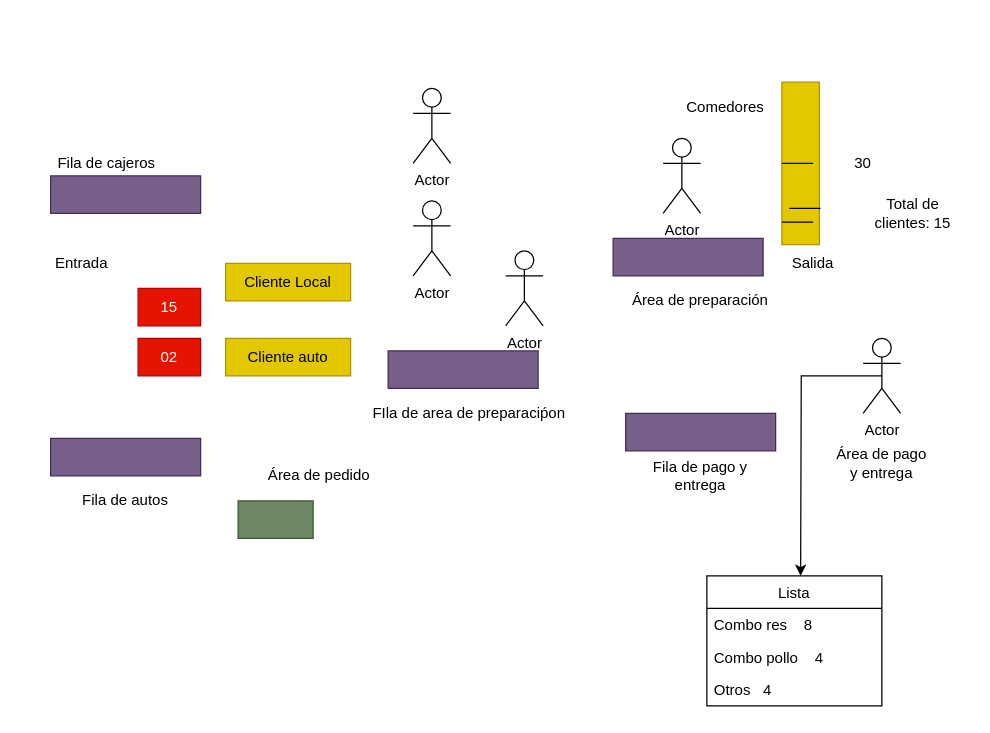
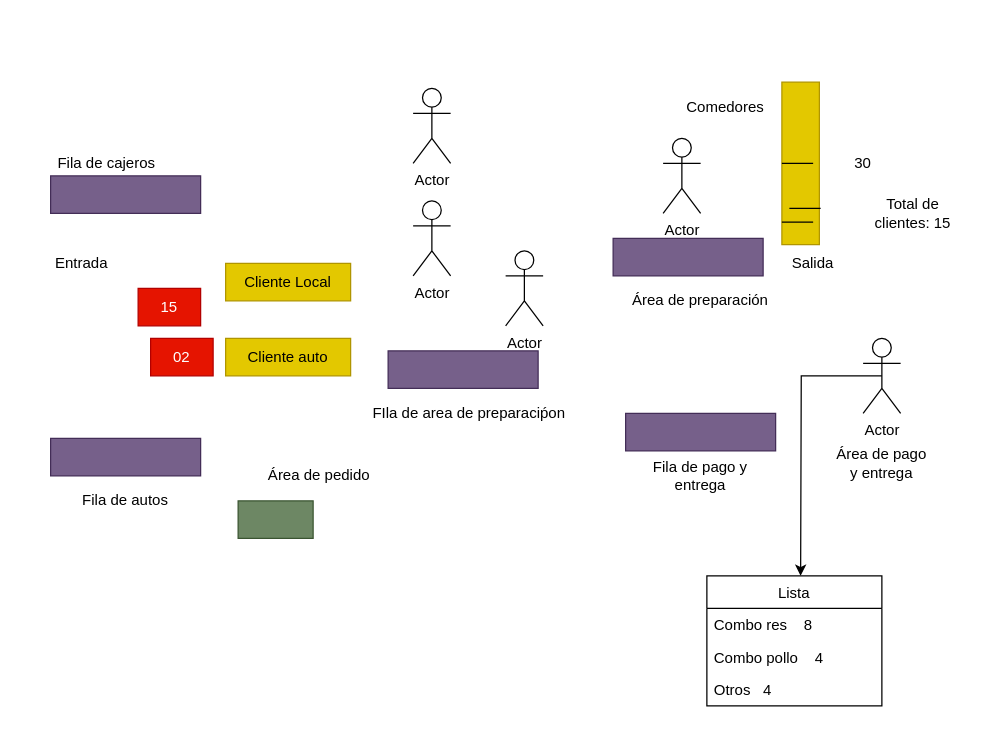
(169, 357) -> (182, 357)
